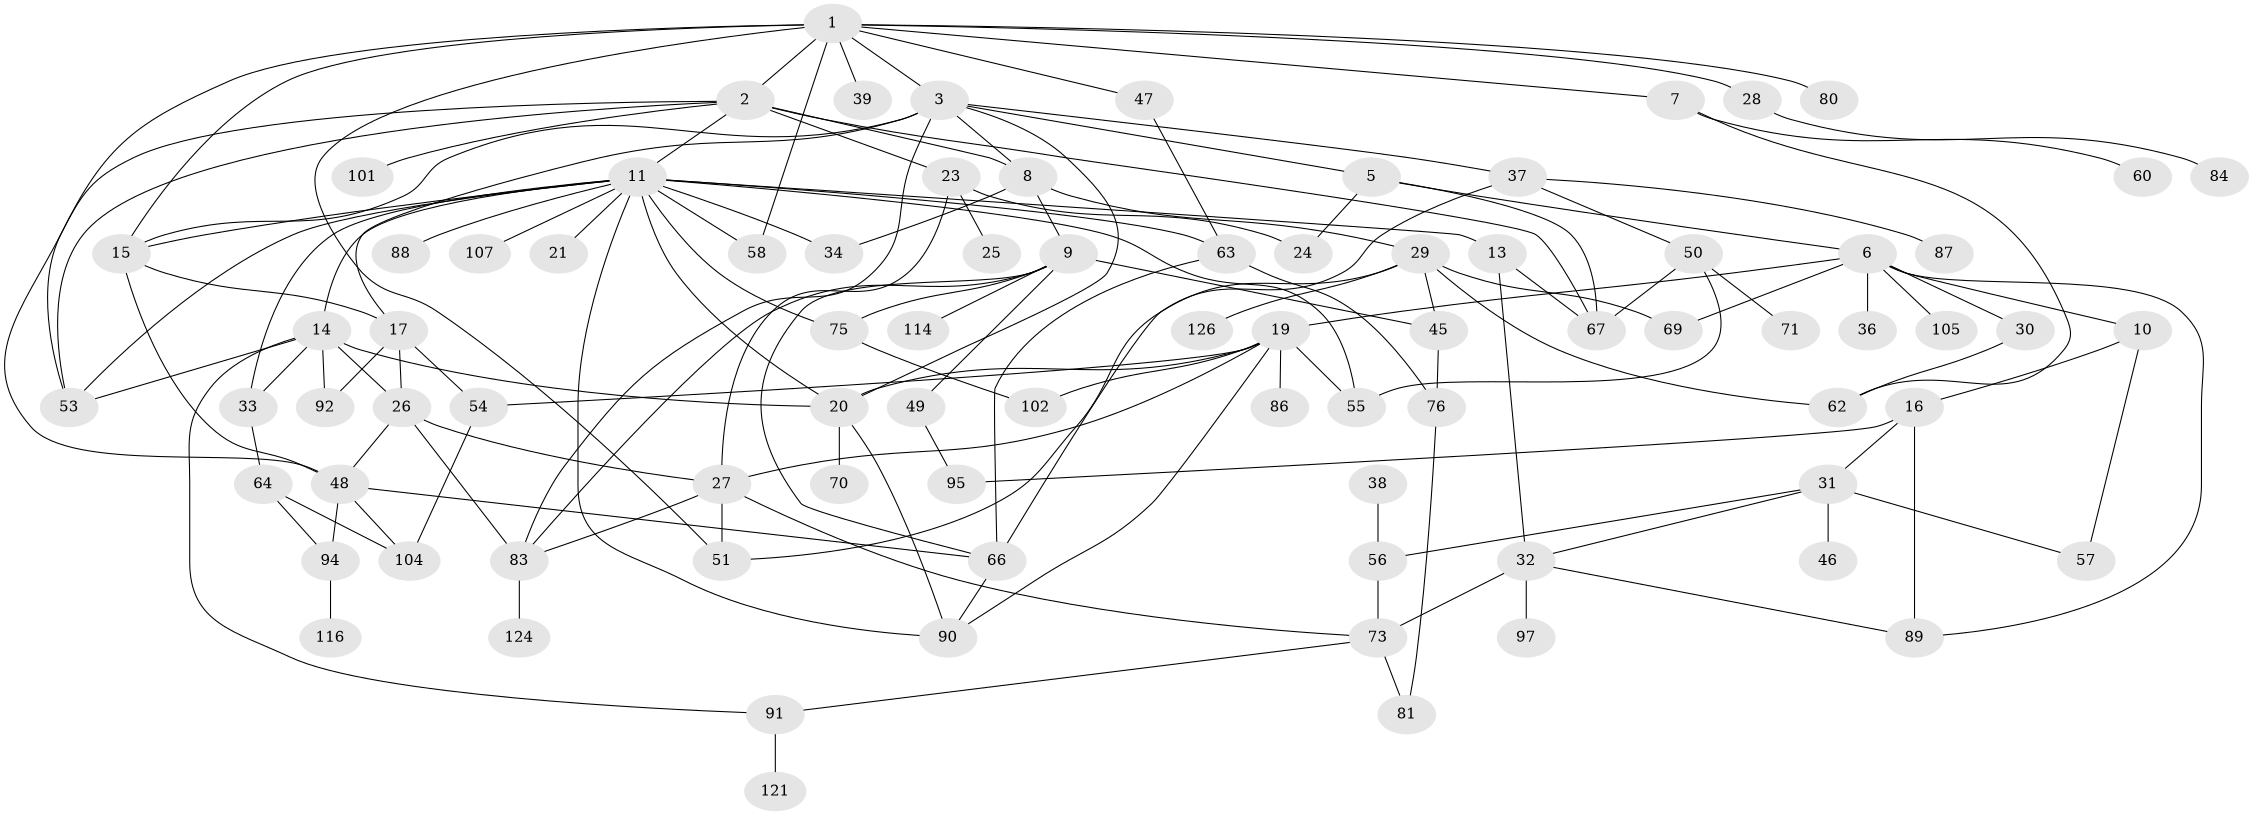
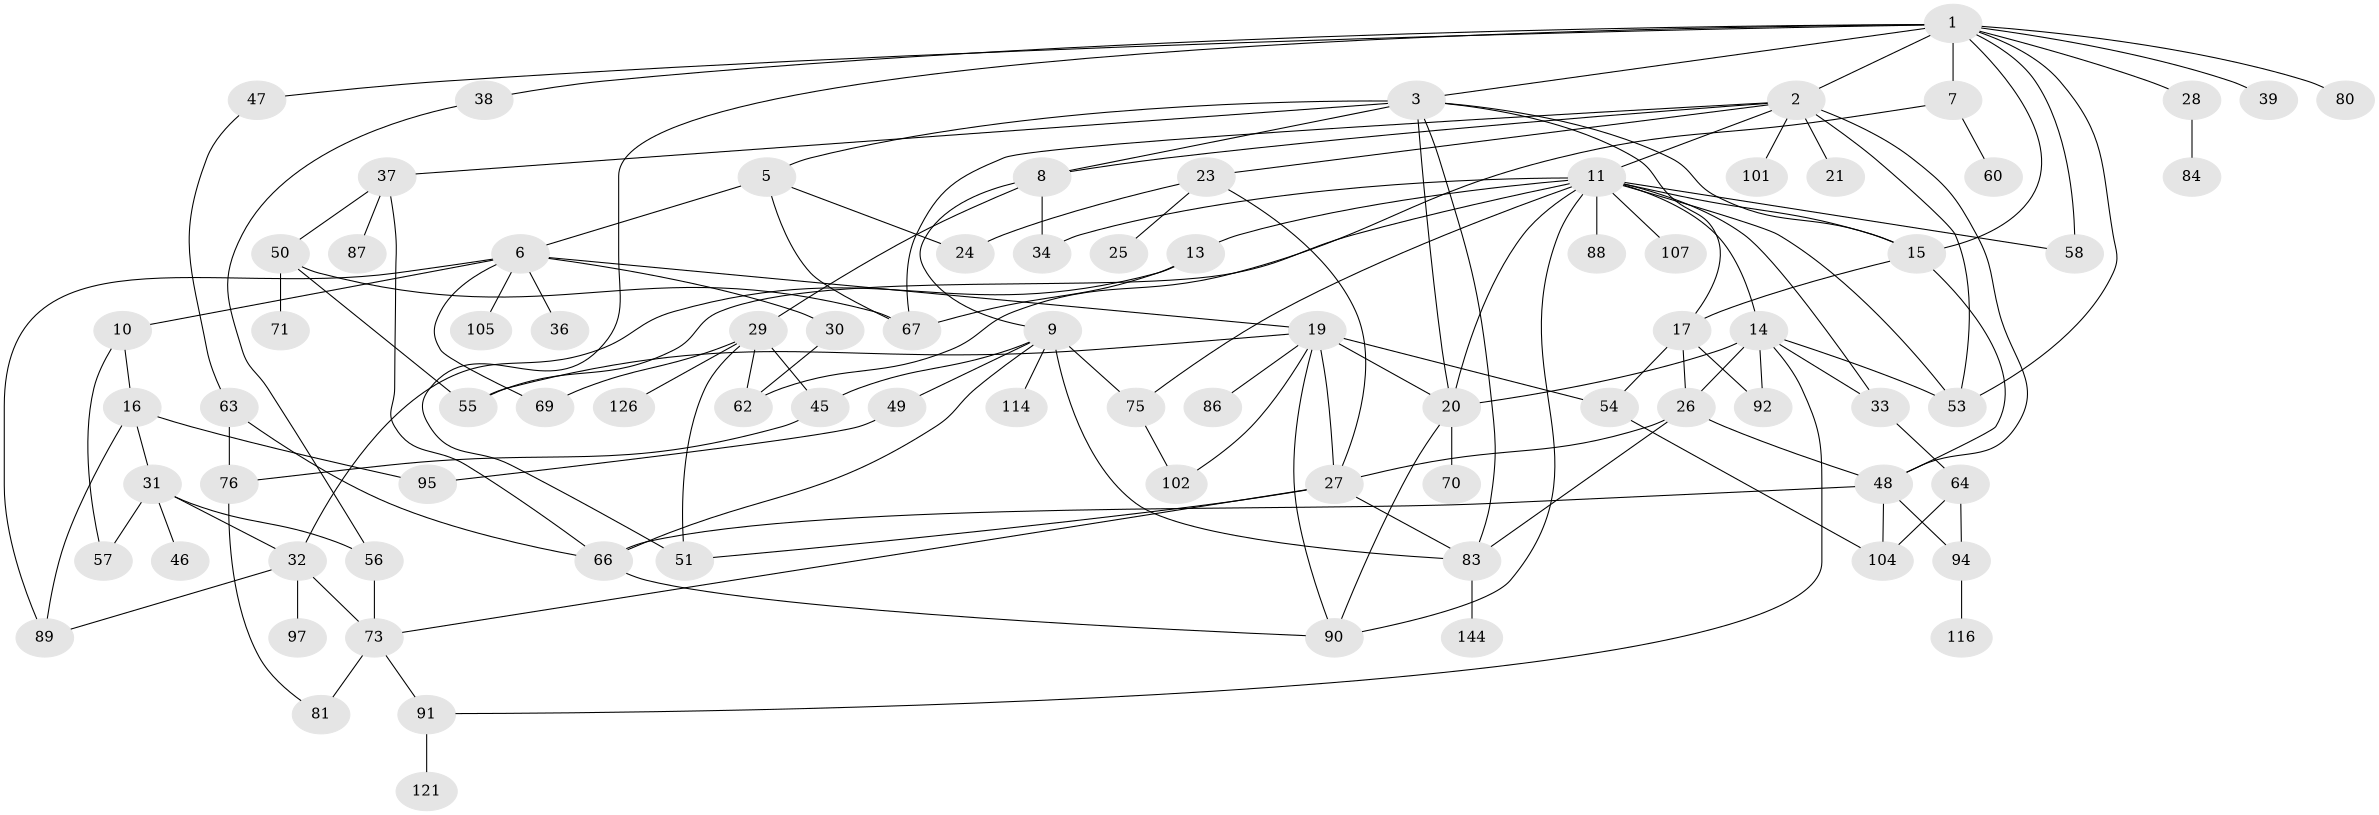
none -> (1217, 41)
(936, 202) -> none
(598, 215) -> (1816, 139)
(519, 638) -> (1472, 638)
